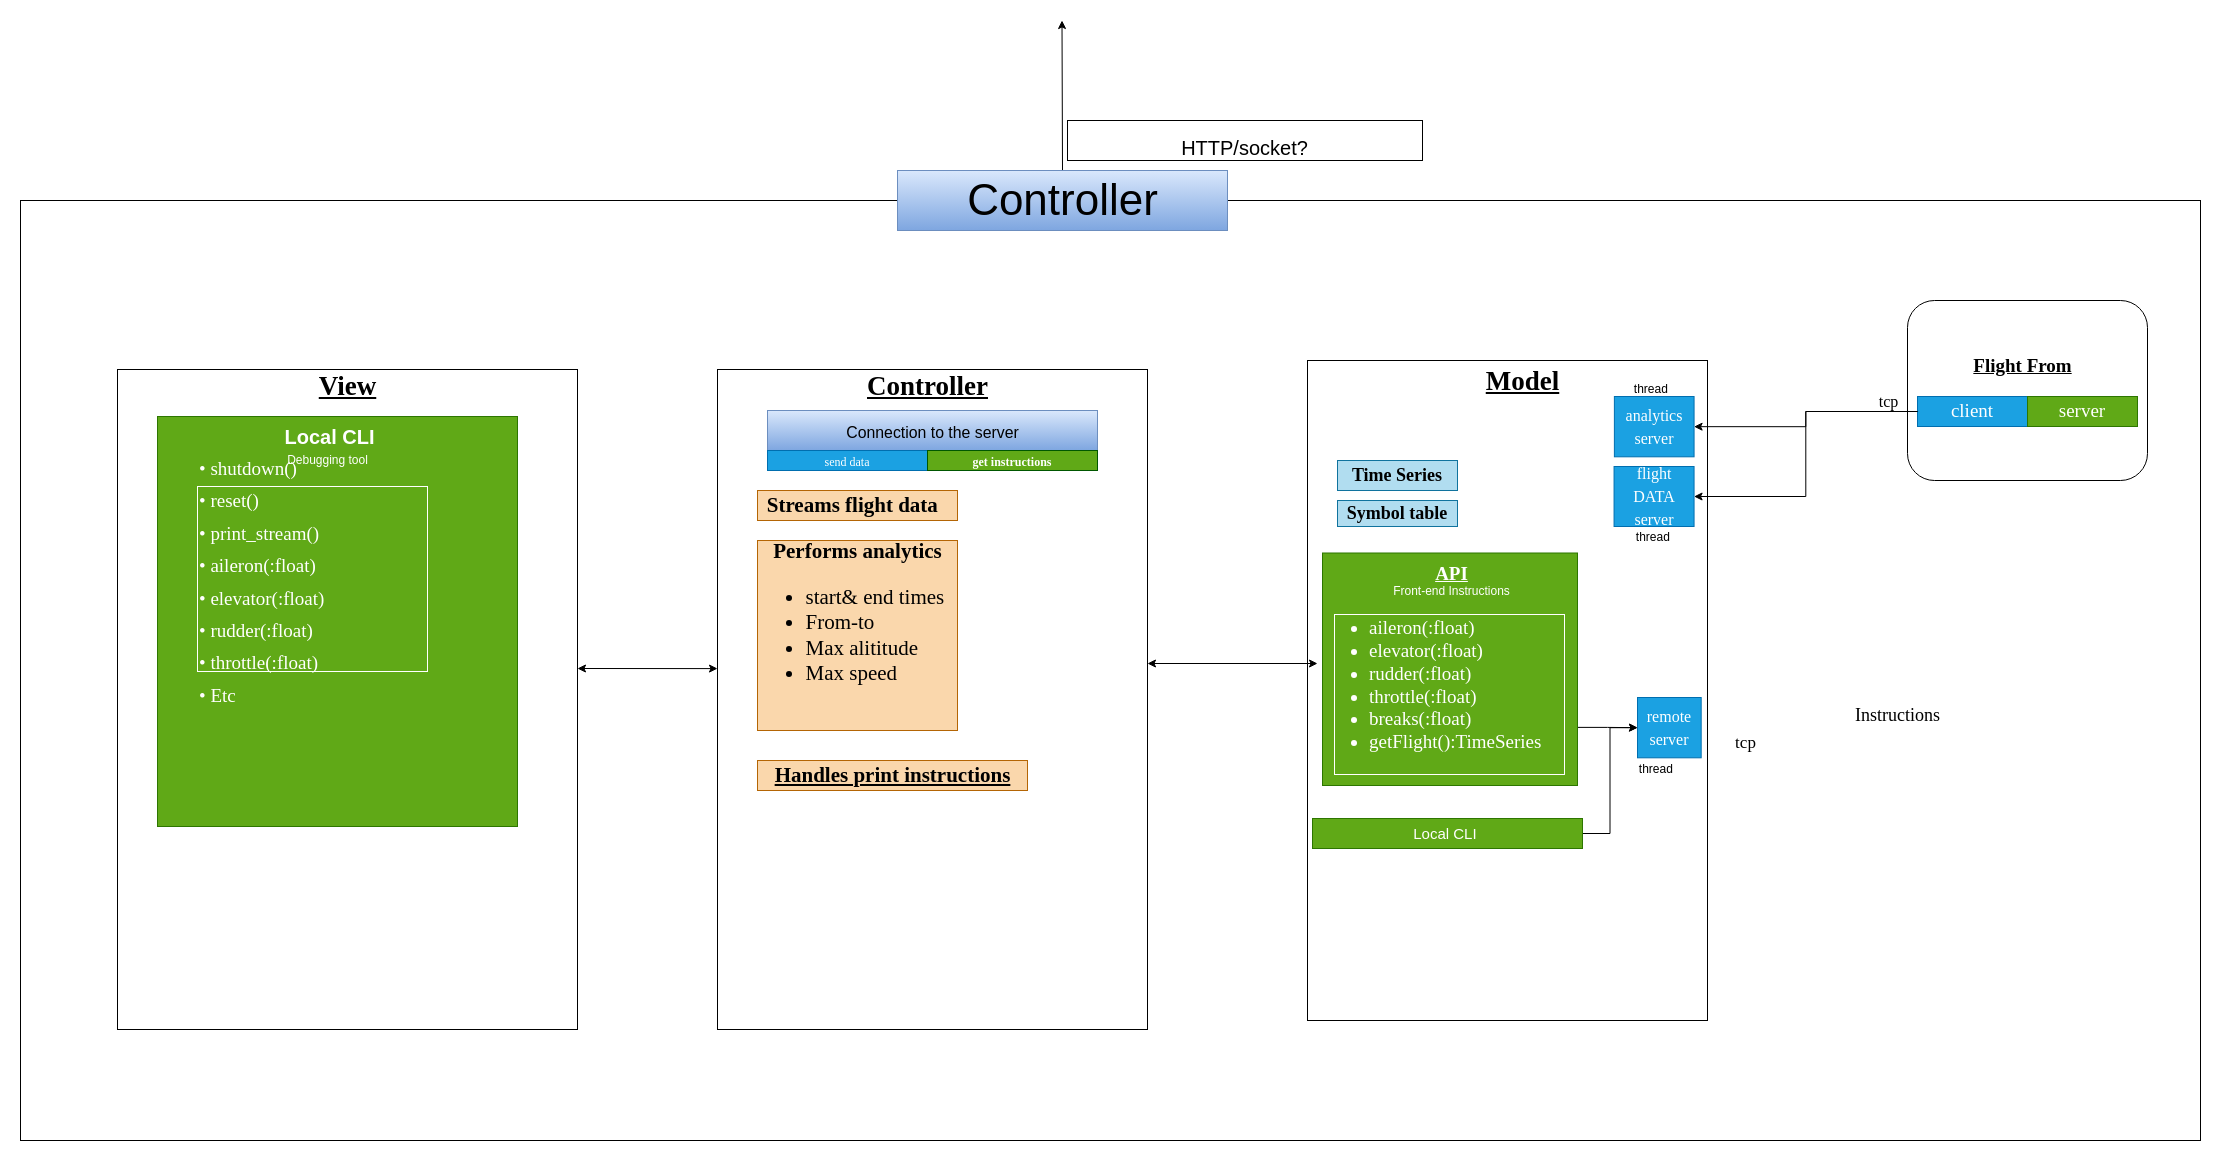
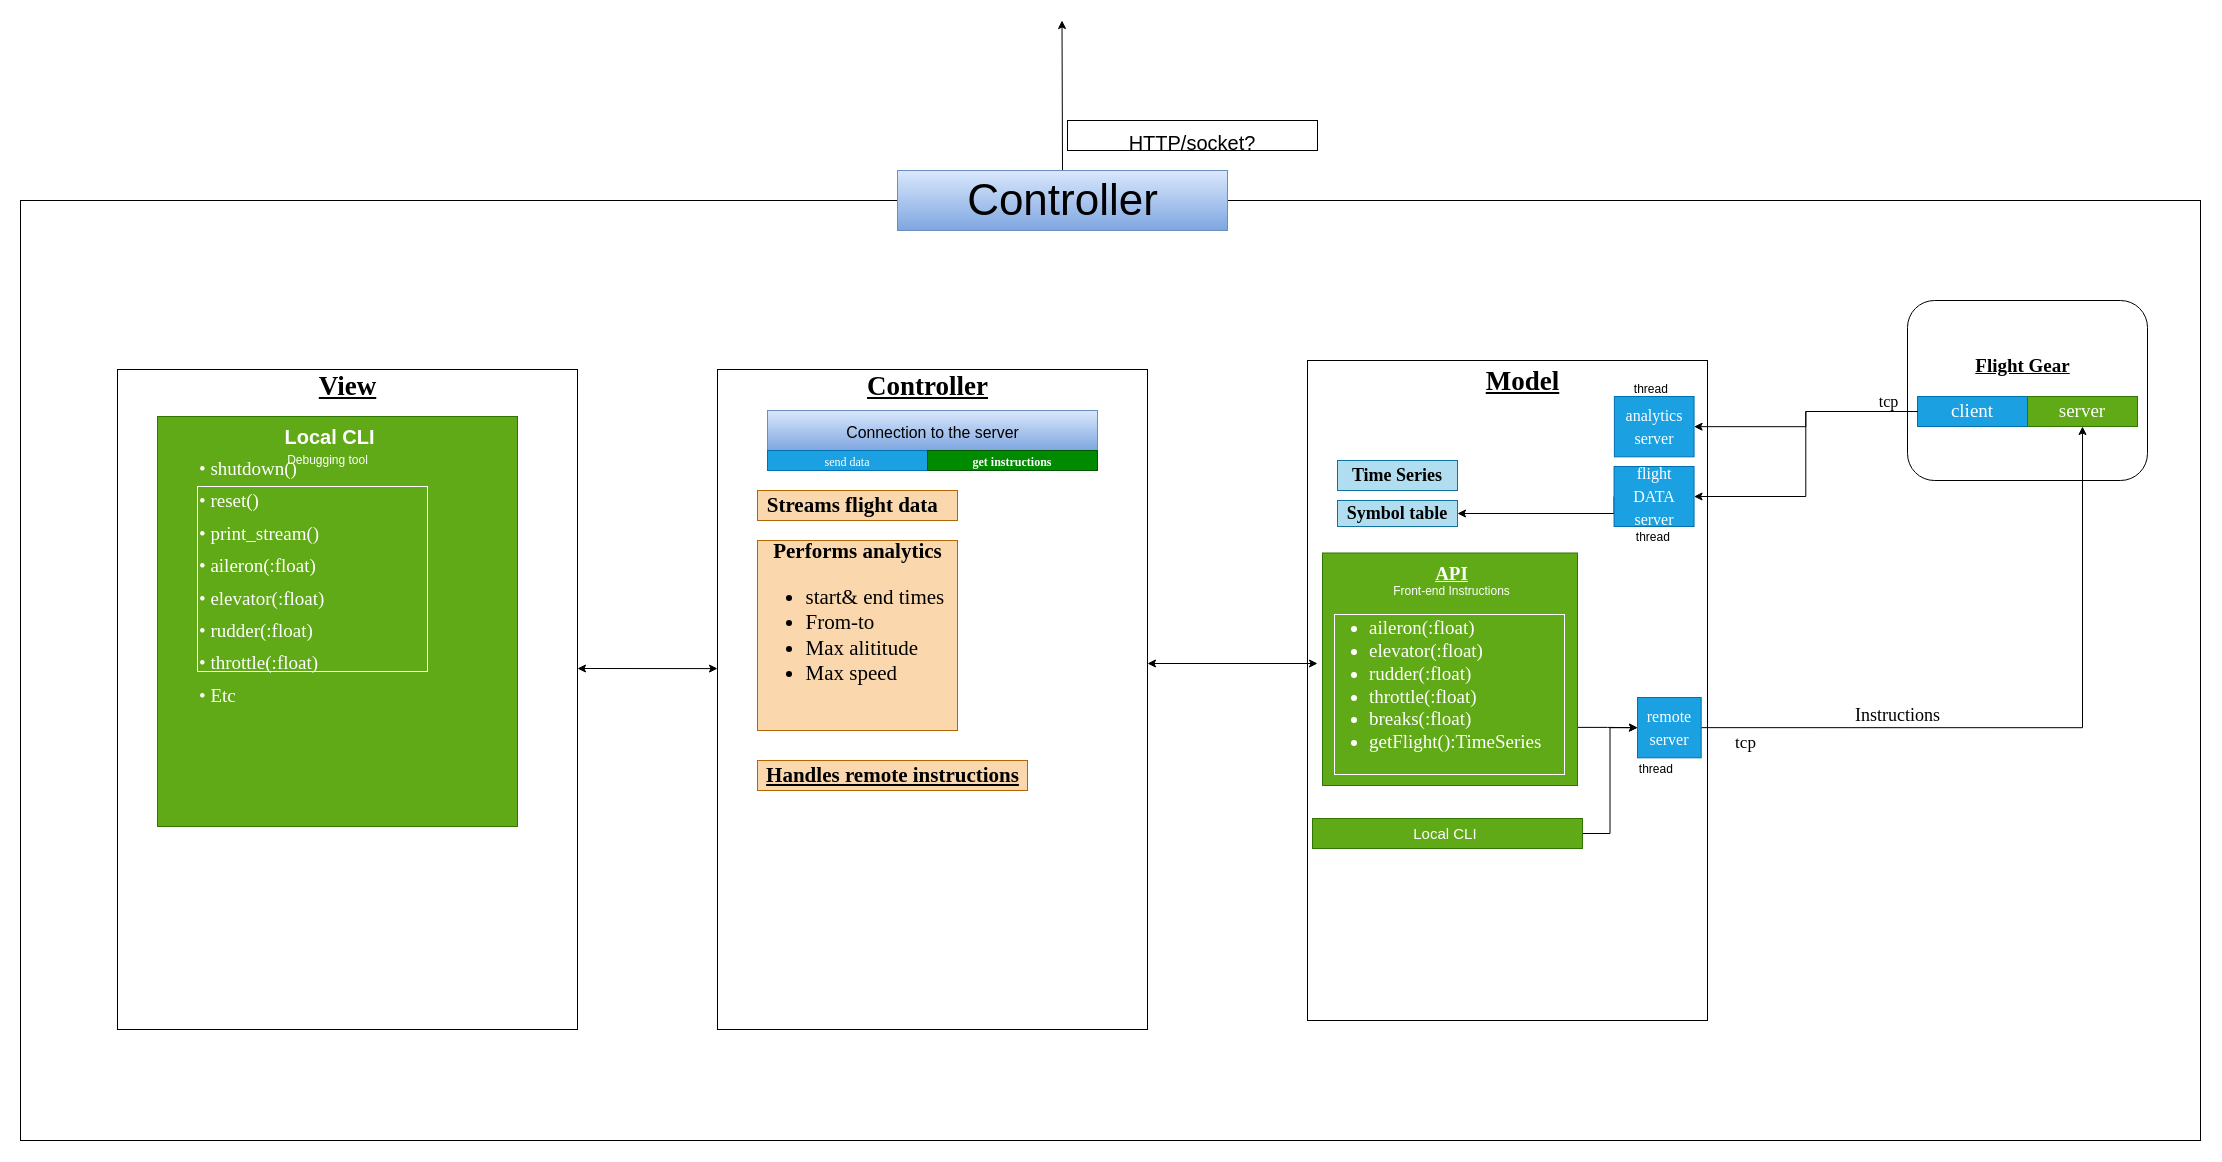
(1245, 141) -> (1193, 136)
(2023, 367) -> (2023, 367)
(1013, 461) -> (1013, 461)
none -> (1540, 514)
none -> (2038, 728)
(893, 776) -> (893, 776)
